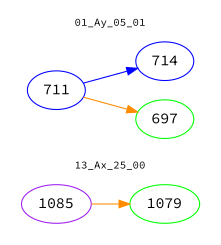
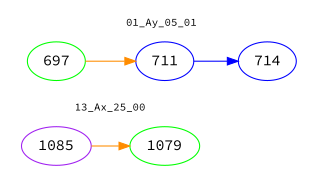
(105, 103) -> (105, 61)
